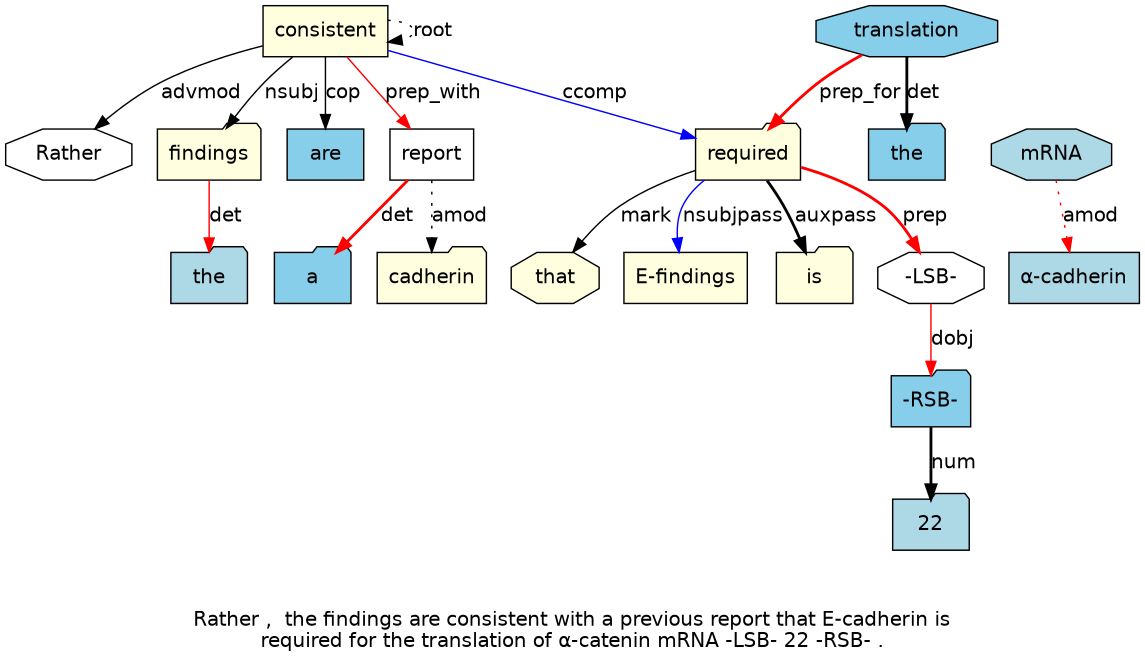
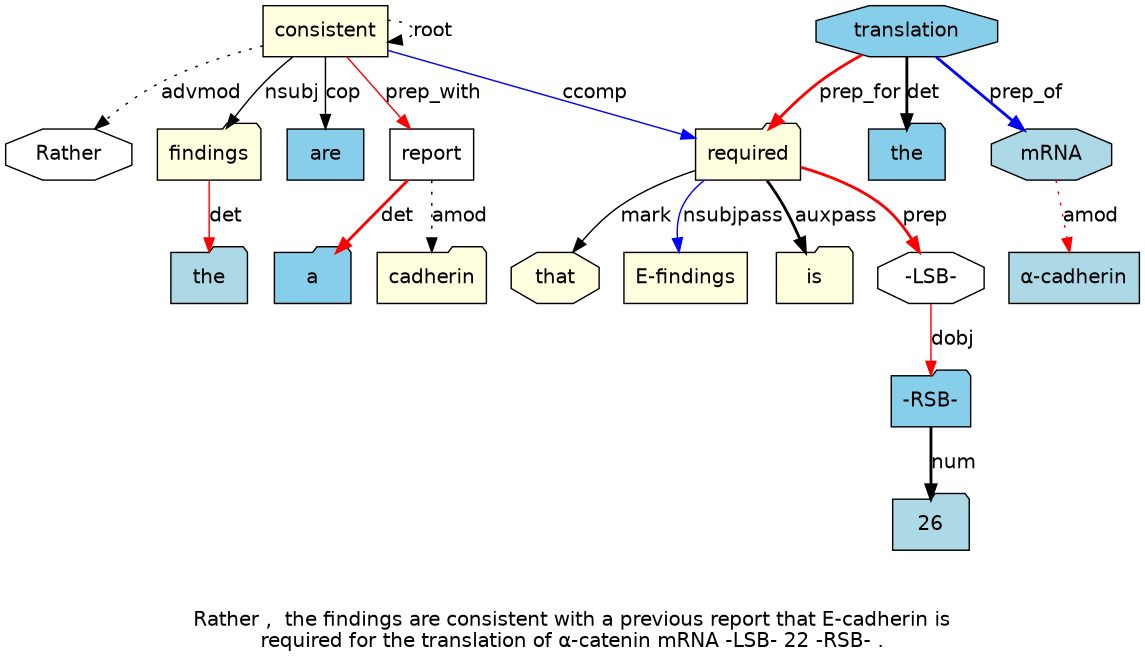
(180, 73) -> (180, 73)
none -> (974, 89)
(931, 525) -> (931, 525)
